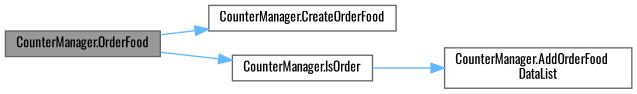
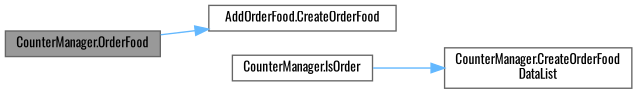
(302, 18) -> (302, 18)
(190, 56) -> none
(538, 68) -> (538, 68)
